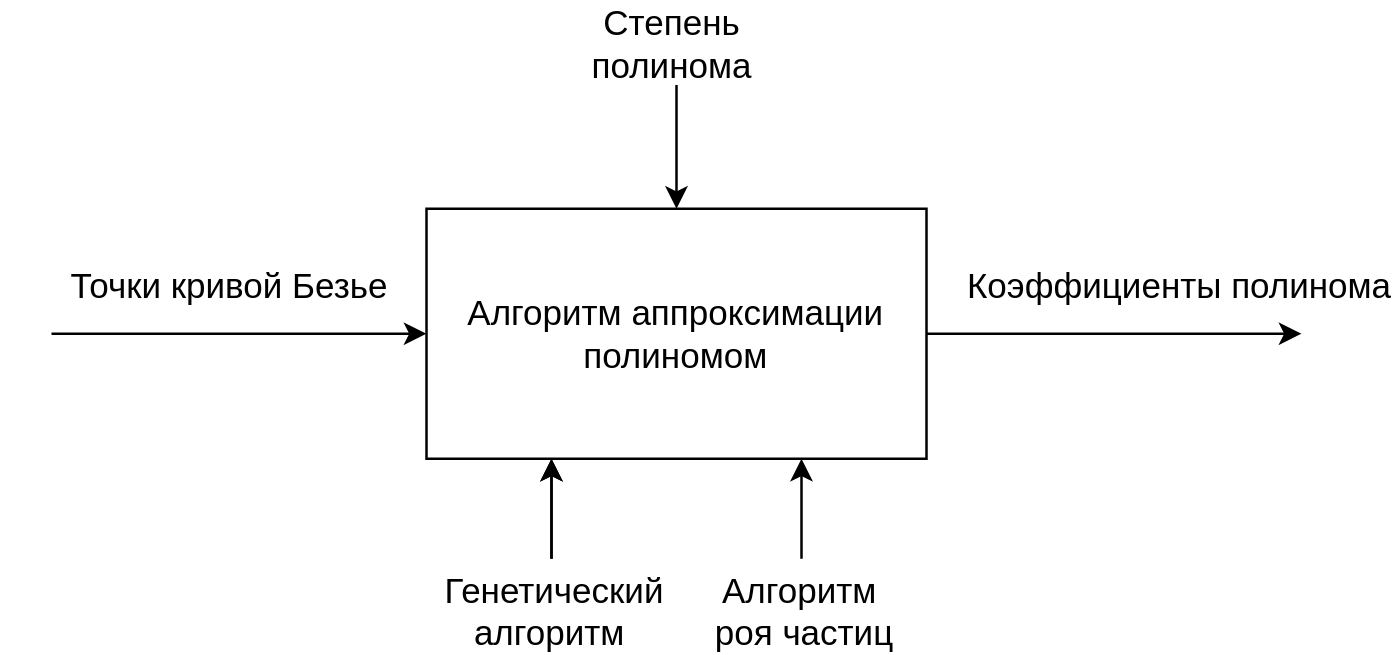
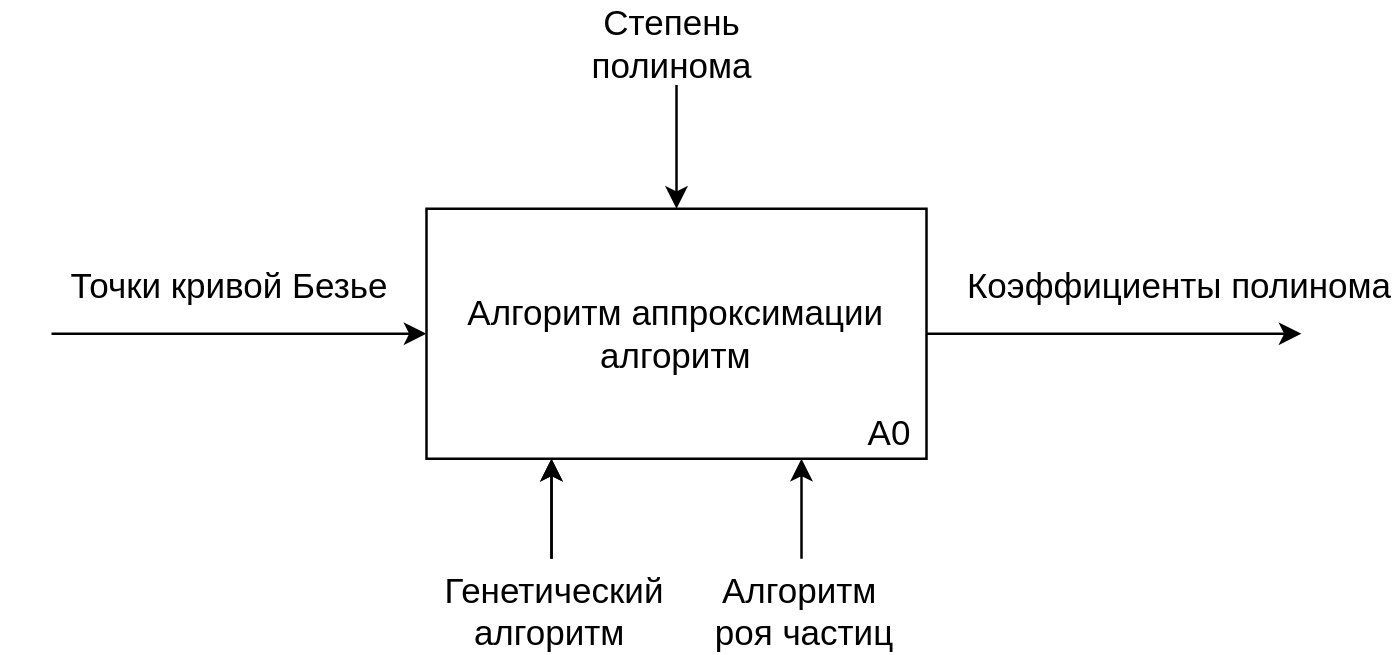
(676, 334) -> (676, 334)
none -> (889, 434)
